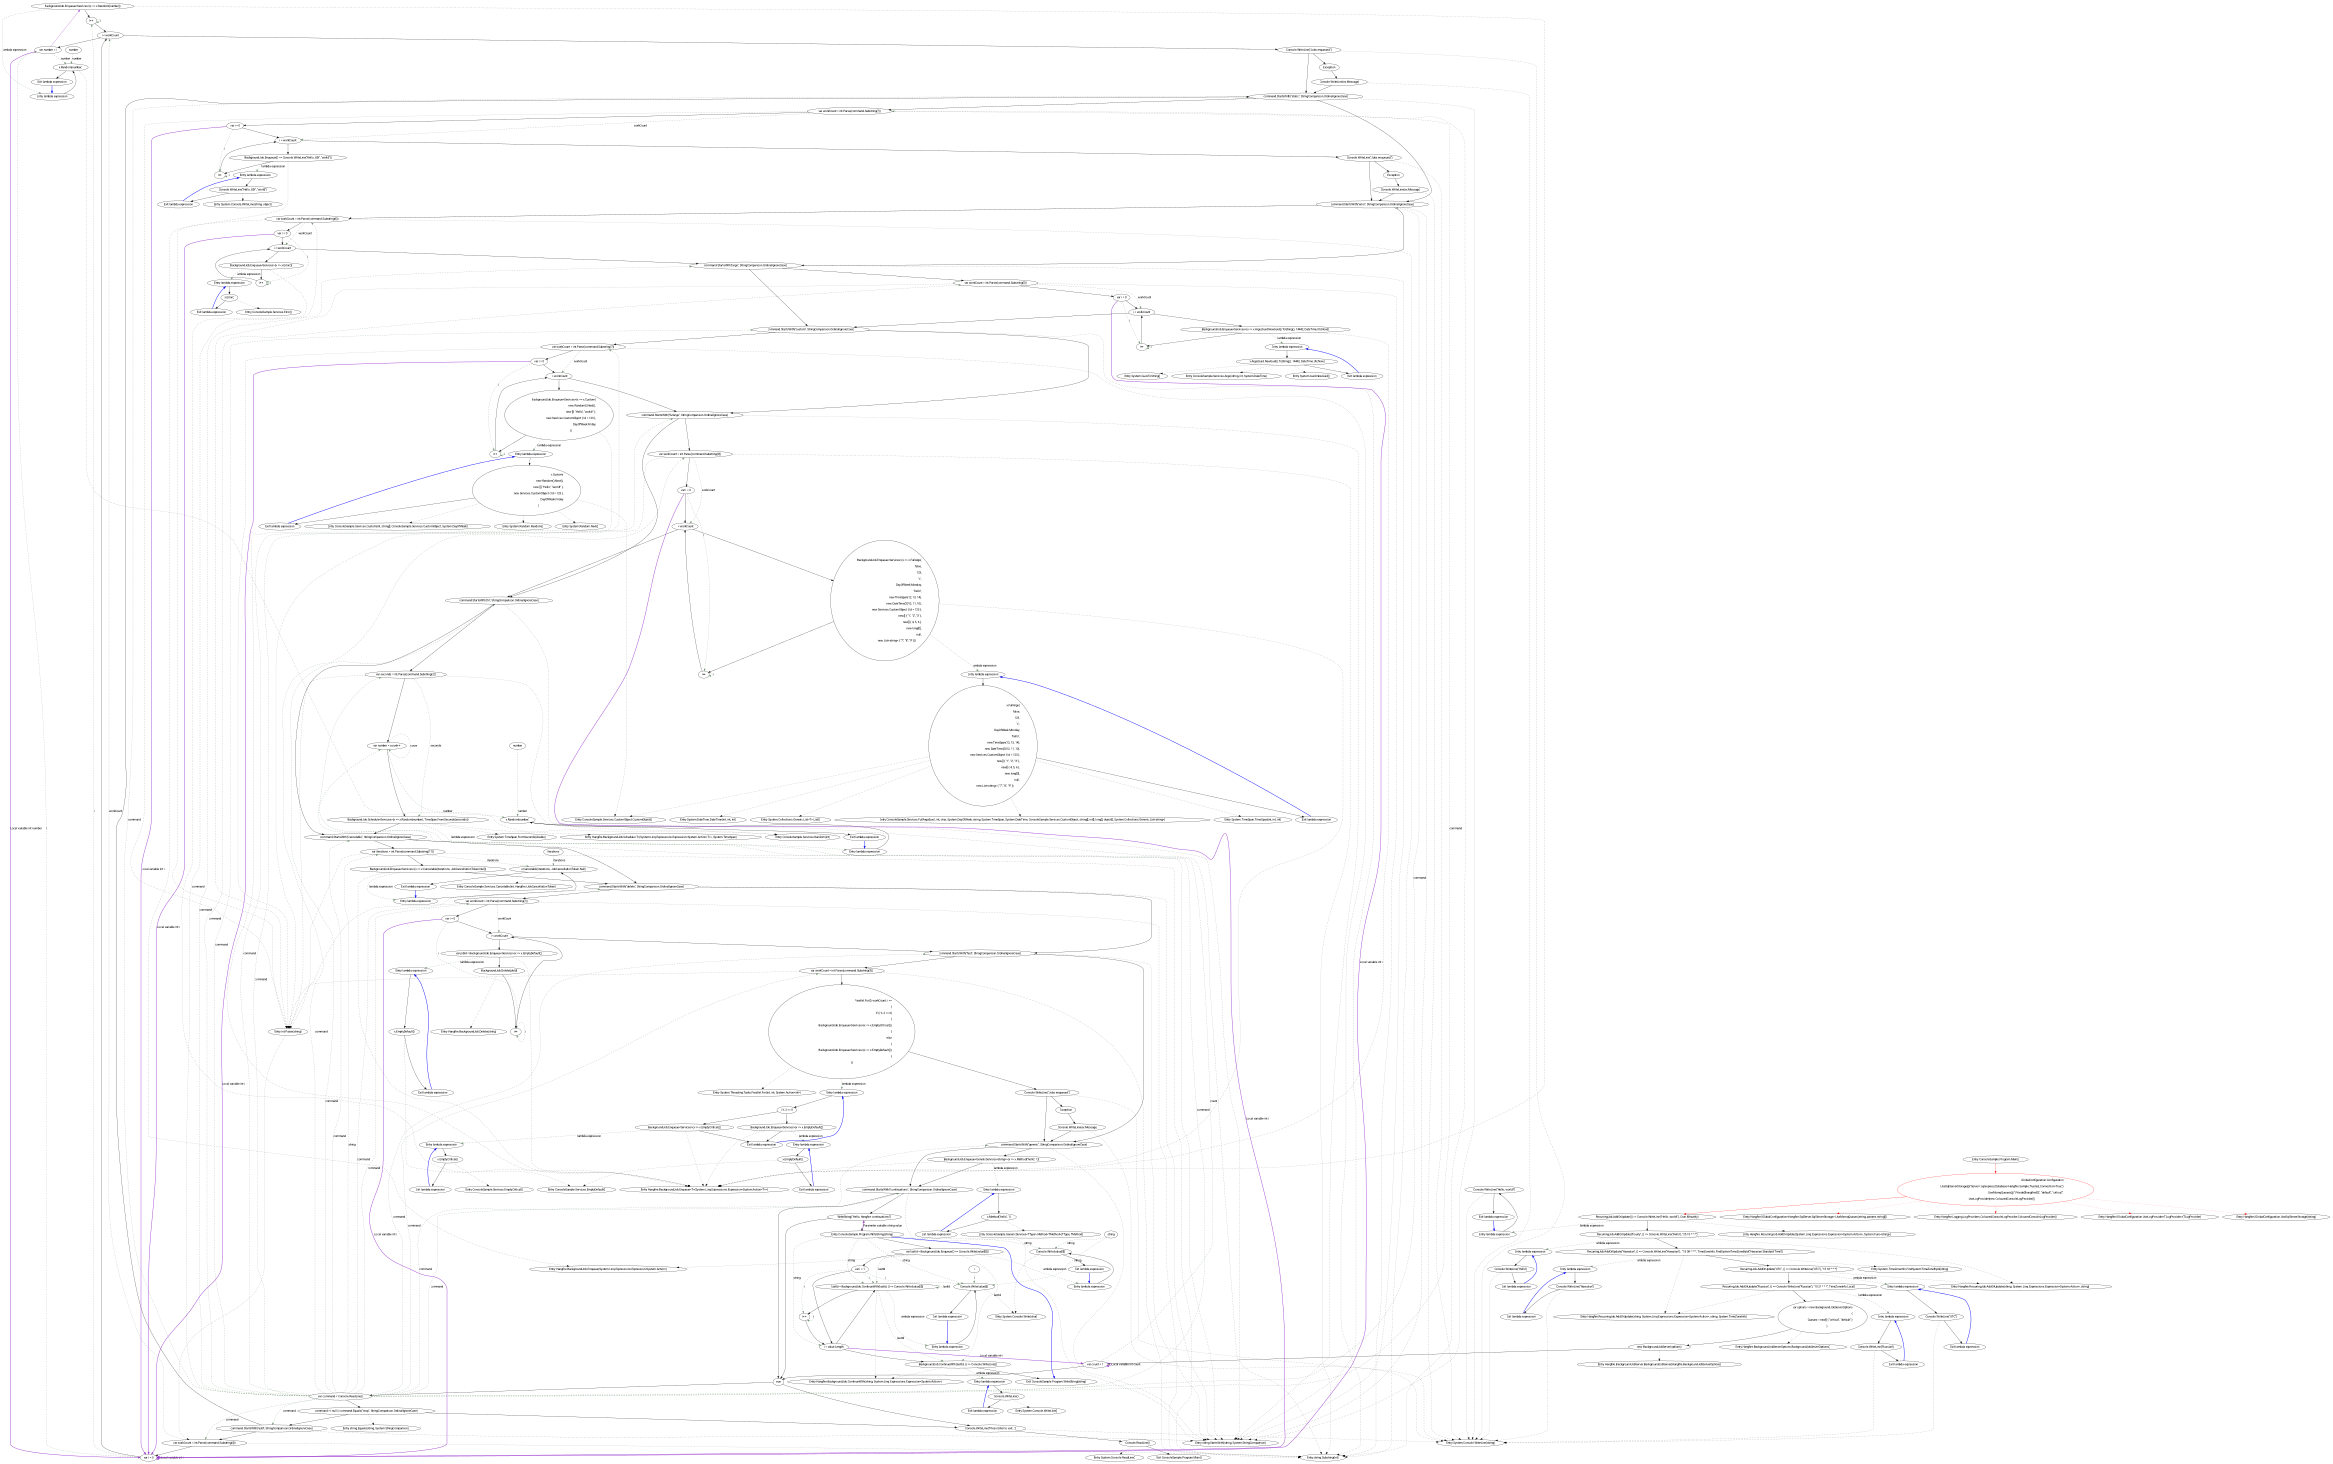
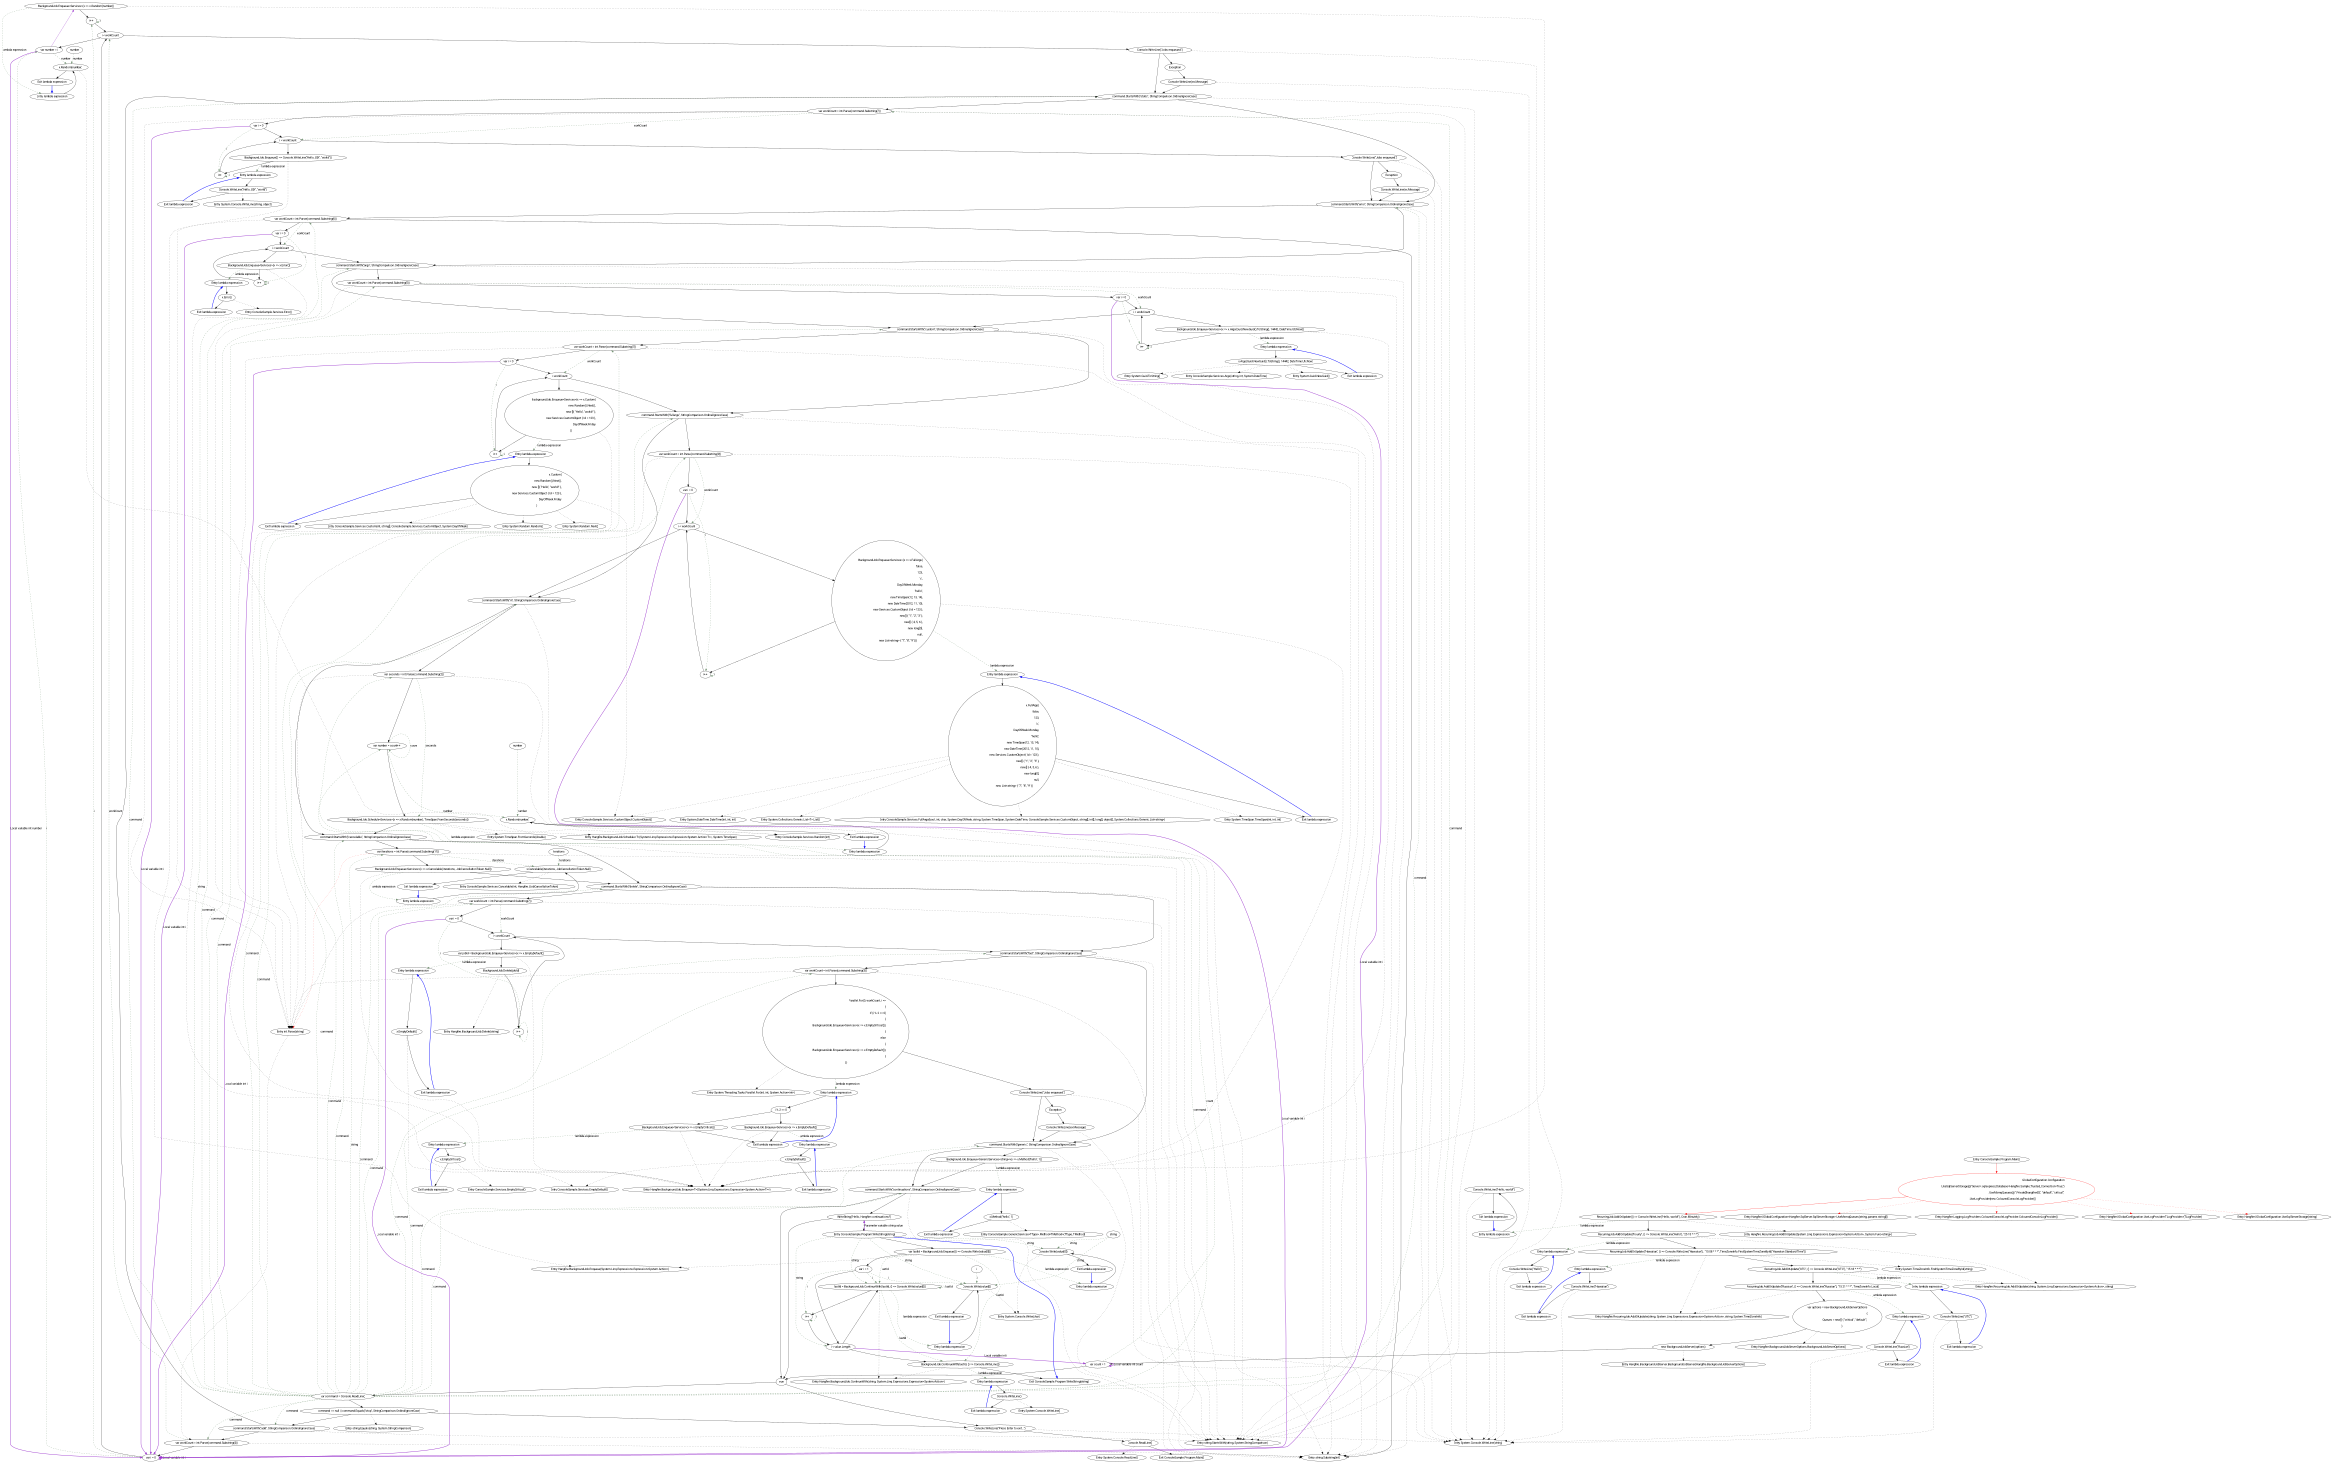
(1411, 343) -> (1411, 341)
(198, 887) -> (201, 887)
(311, 929) -> (313, 928)
